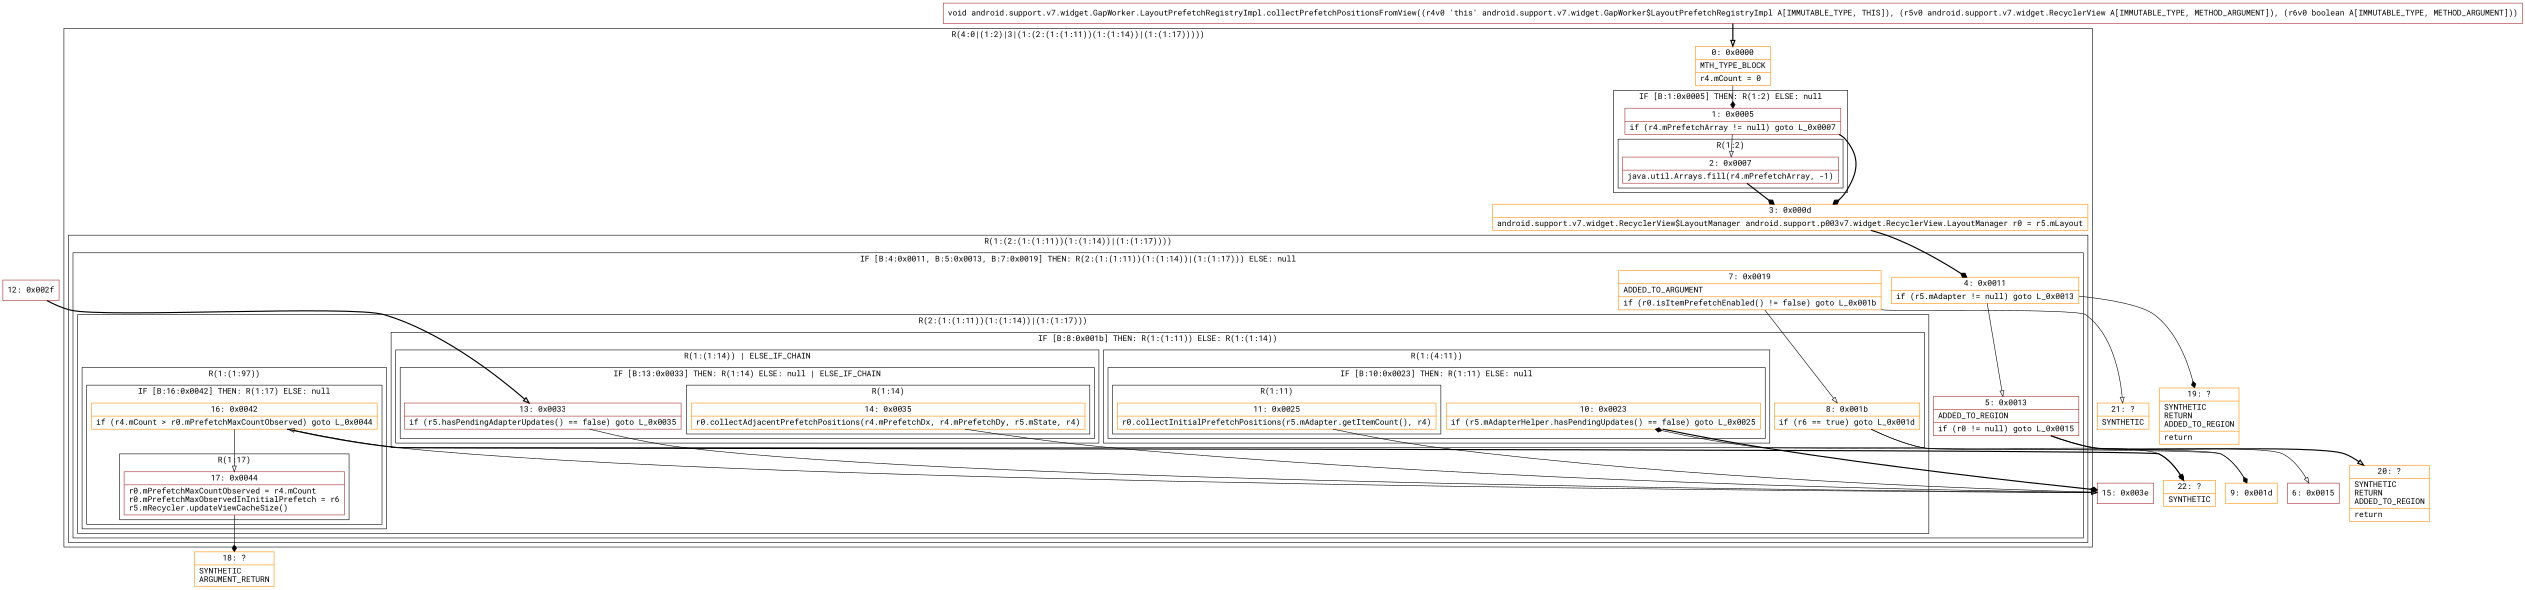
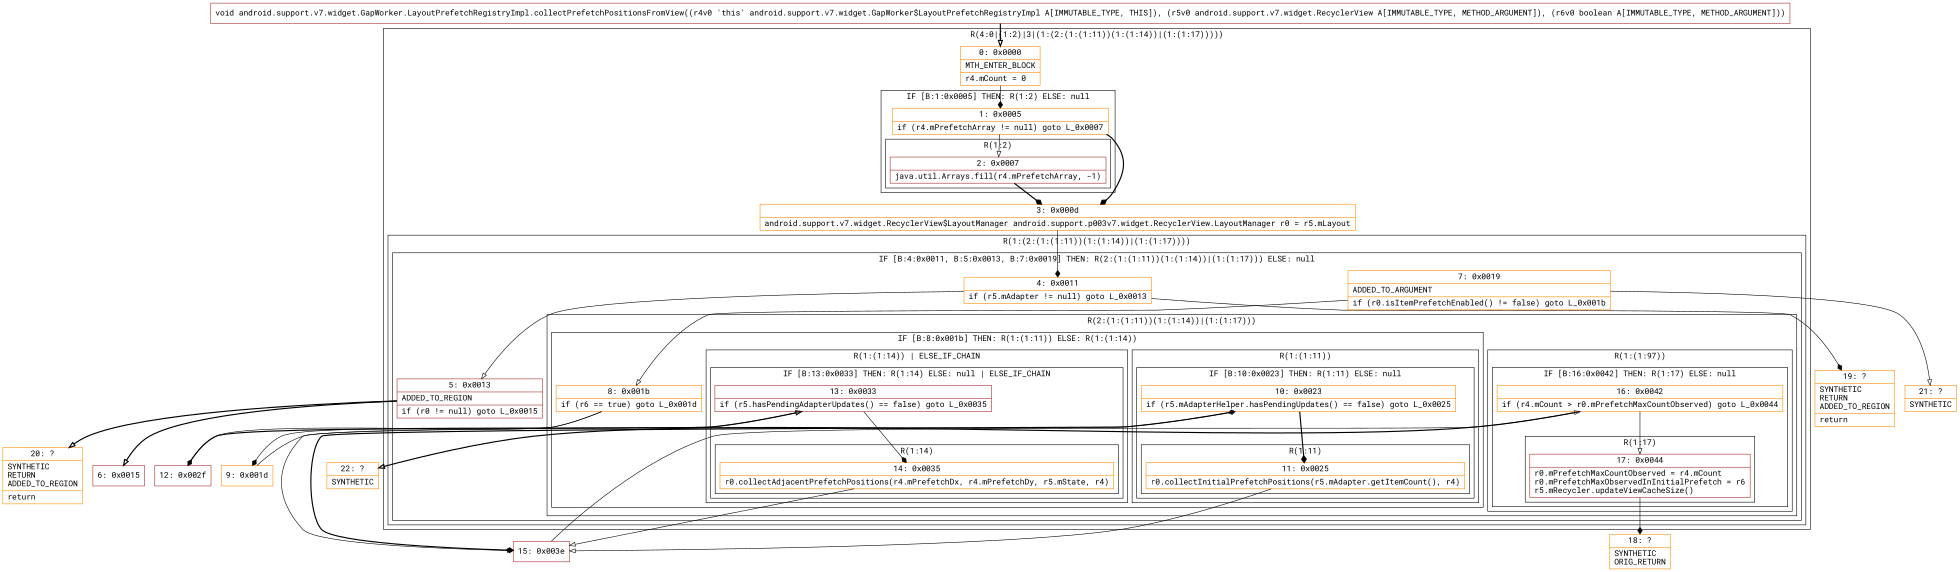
(1733, 66) -> (1000, 66)
(1733, 121) -> (1000, 121)
(1917, 249) -> (1058, 249)
(1437, 356) -> (1305, 356)
none -> (883, 434)
none -> (1302, 437)
(2028, 449) -> (393, 428)
(2183, 449) -> (241, 414)
(234, 580) -> (1640, 562)
